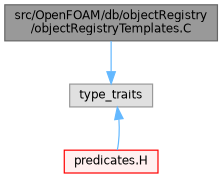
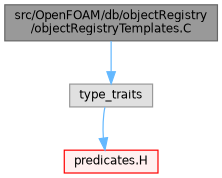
(119, 135) -> (103, 123)
